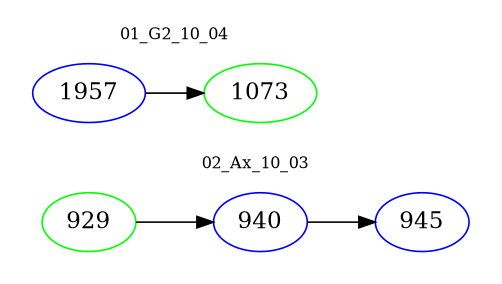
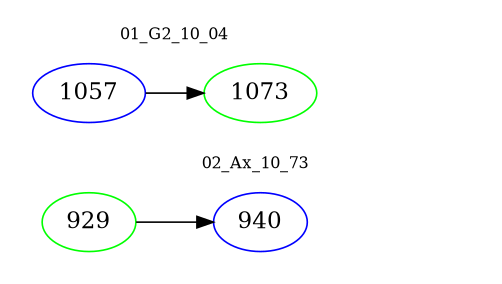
(89, 93) -> (89, 93)
(256, 164) -> (256, 164)
(422, 222) -> none
